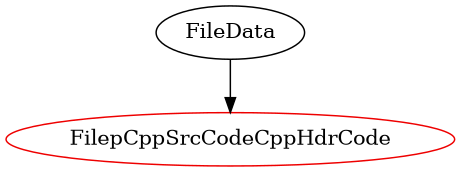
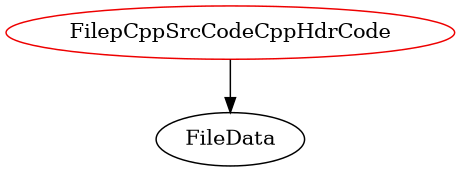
(230, 79) -> (230, 79)
